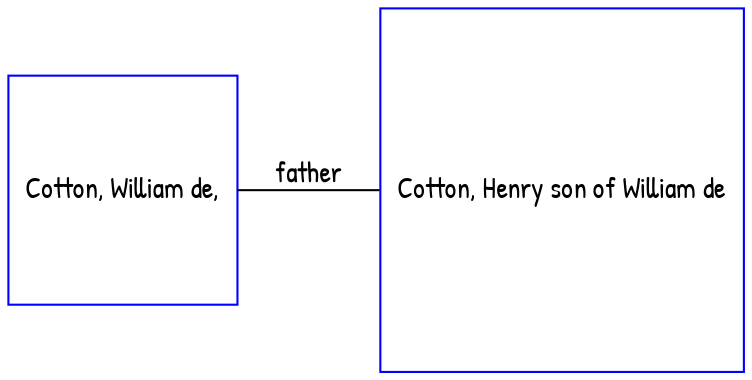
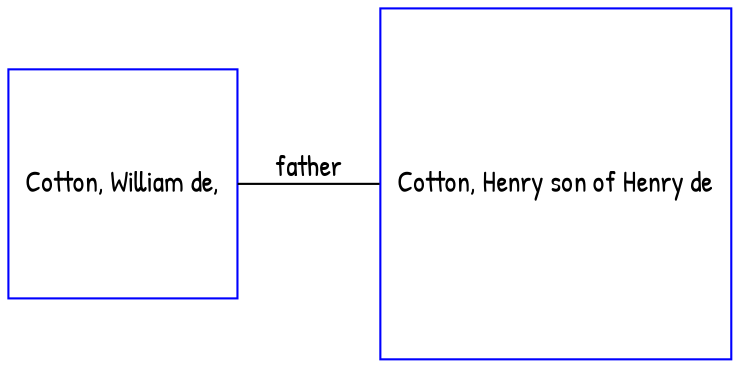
(562, 190) -> (556, 184)
